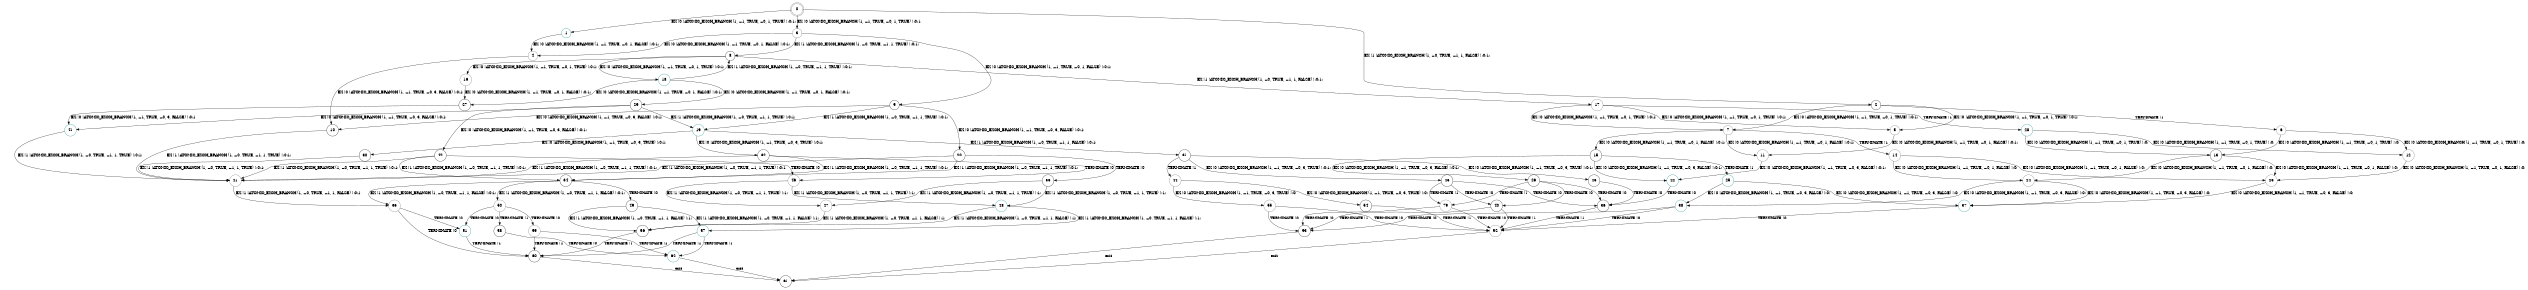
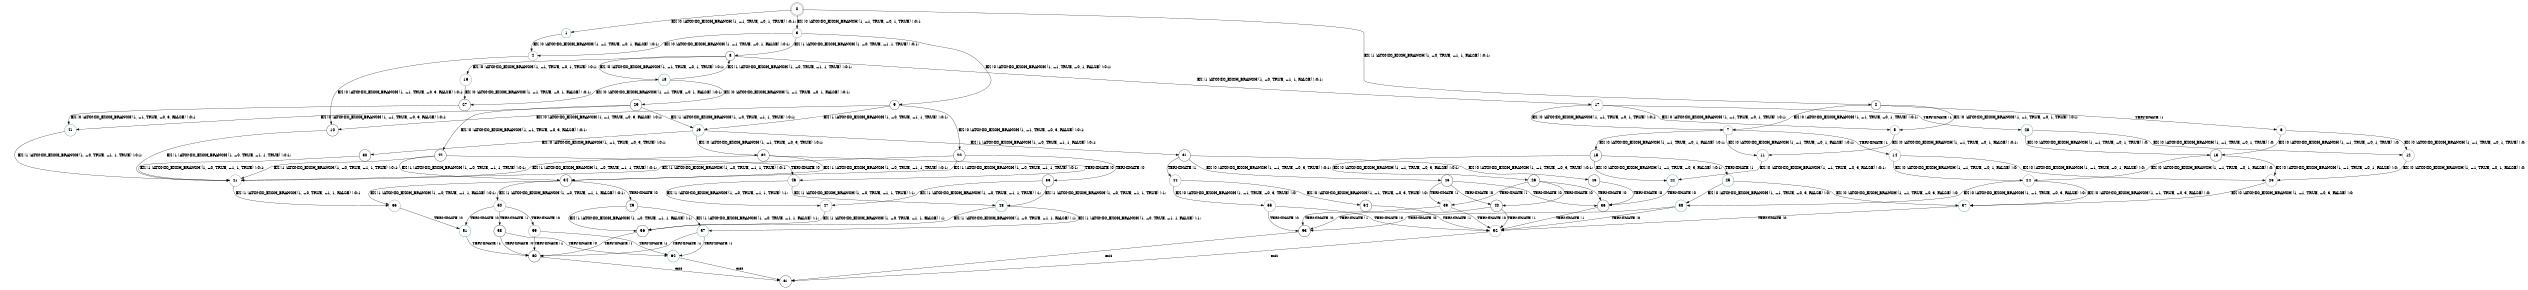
(1446, 206) -> (1446, 206)
(456, 248) -> (510, 250)
